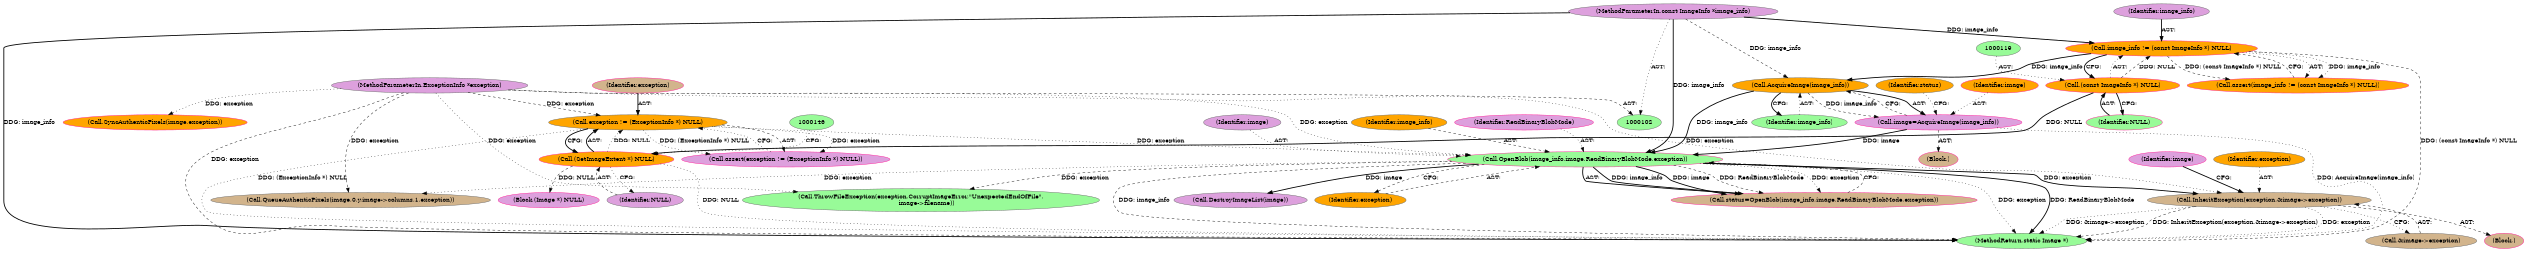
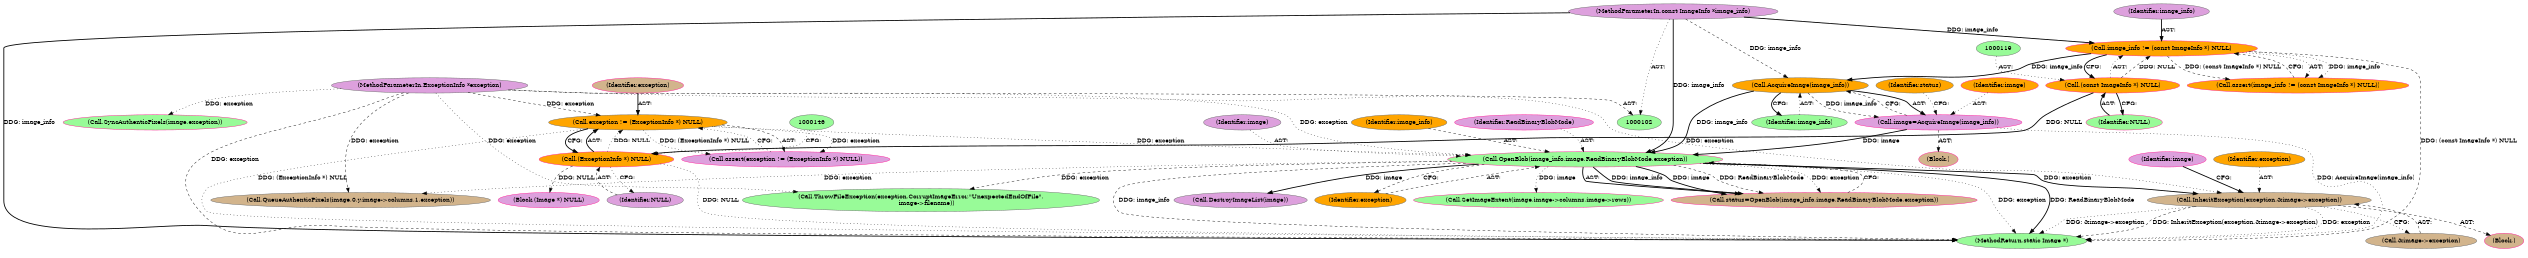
(155, 122) -> (155, 122)
(606, 159) -> (606, 159)
none -> (1539, 200)
